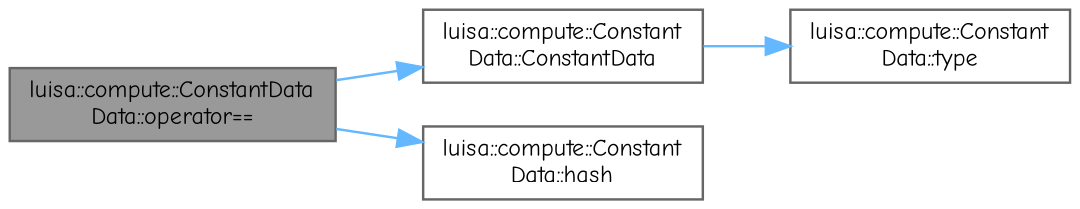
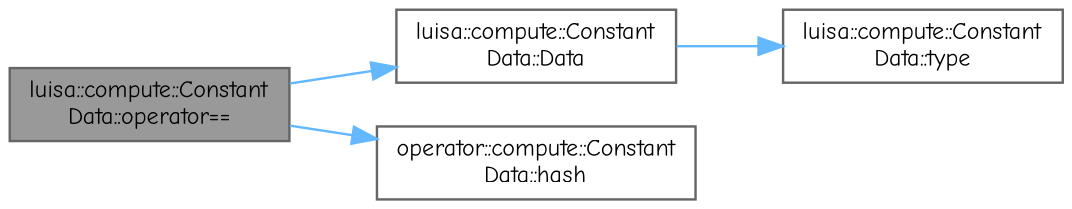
(563, 46) -> (536, 46)
(173, 105) -> (150, 105)
(563, 163) -> (536, 163)
